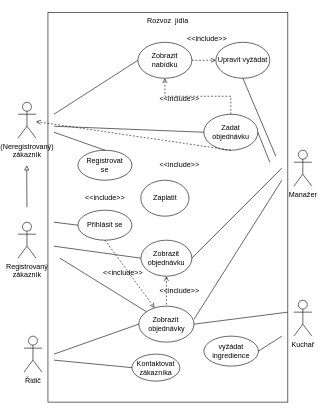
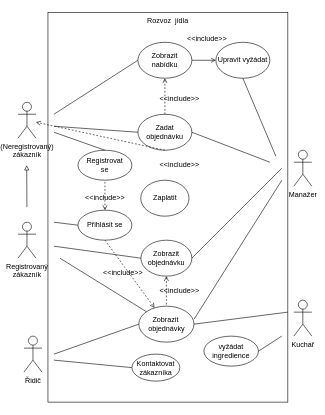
(203, 60) -> (203, 60)
(231, 132) -> (165, 132)
none -> (105, 207)
